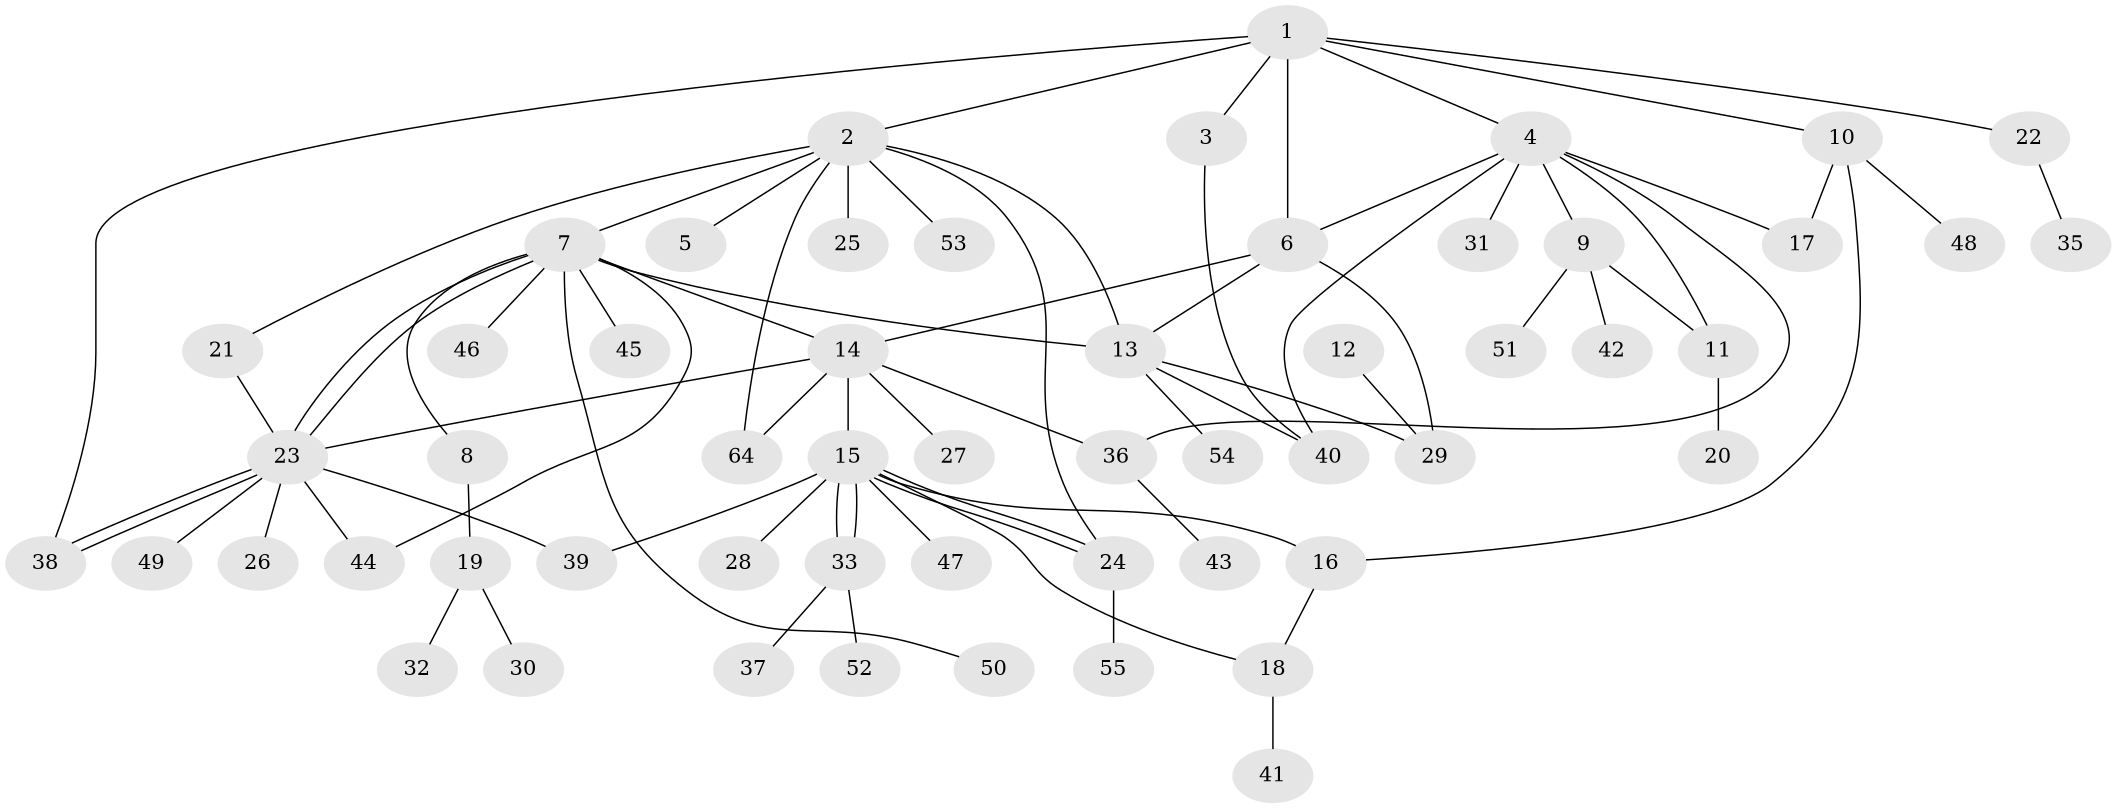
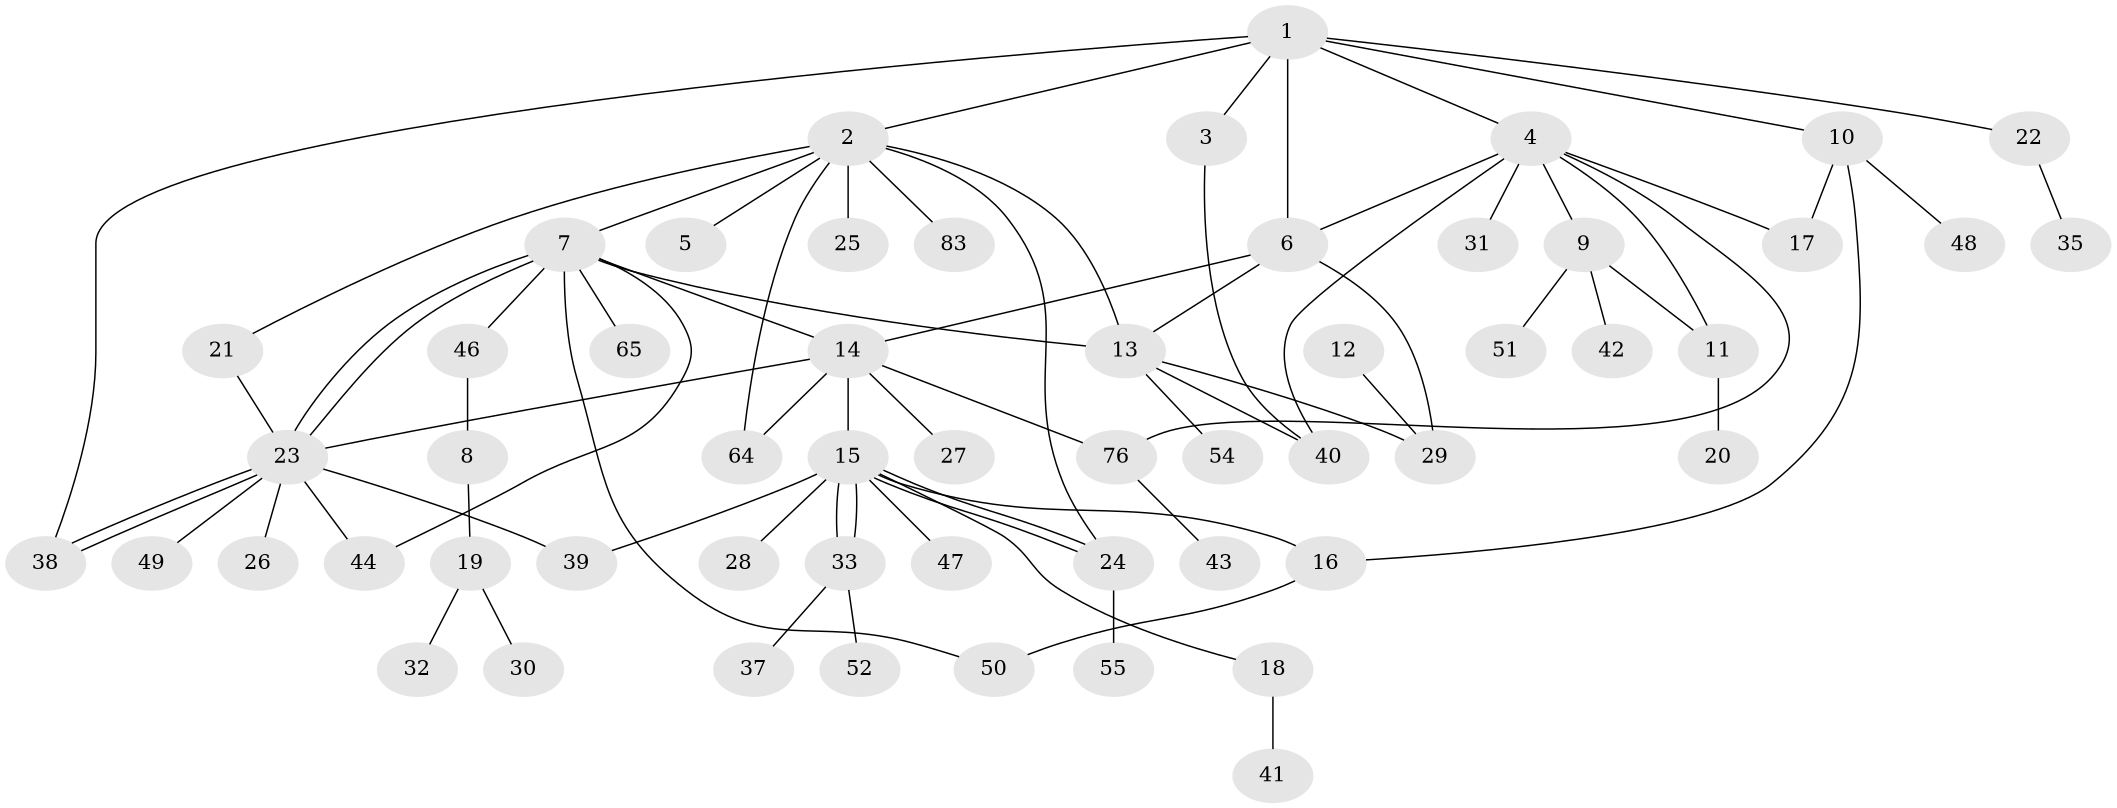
(954, 245) -> (954, 245)
(408, 342) -> (468, 404)
(630, 351) -> (630, 351)
(1117, 457) -> (1117, 457)
(1299, 617) -> (1162, 619)
